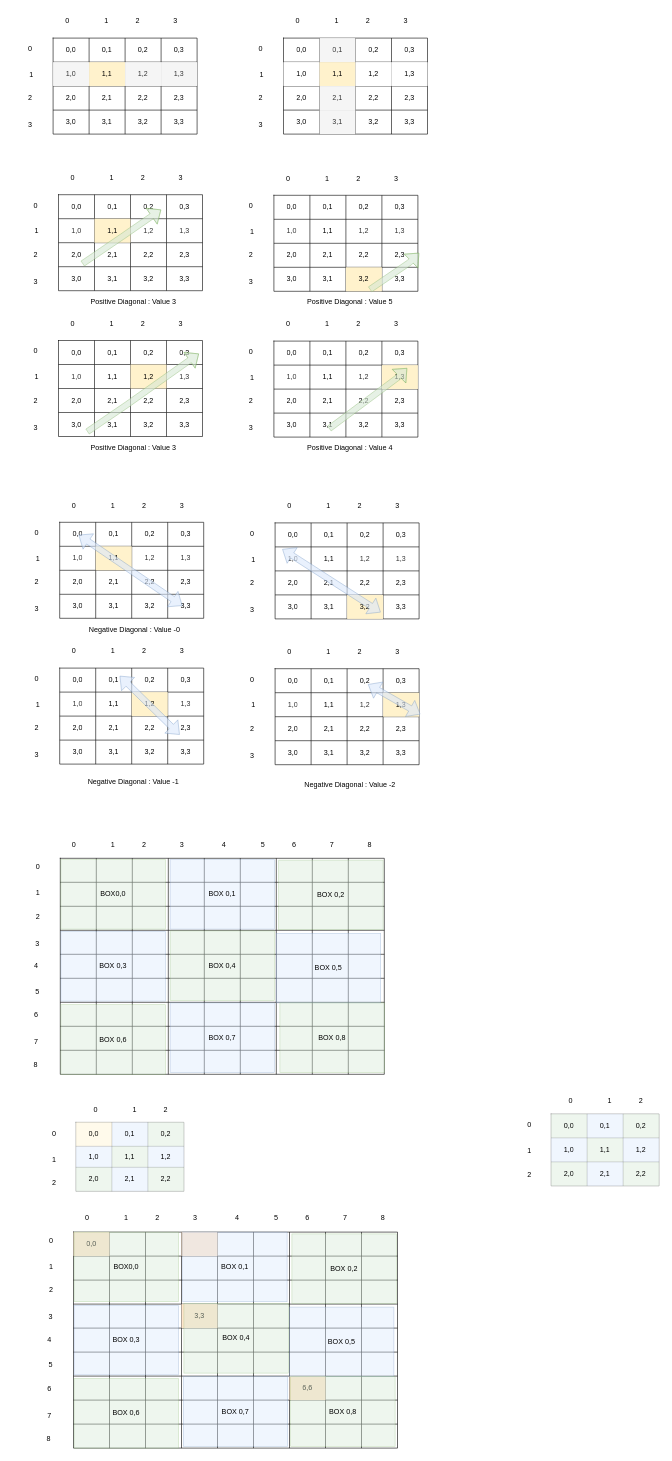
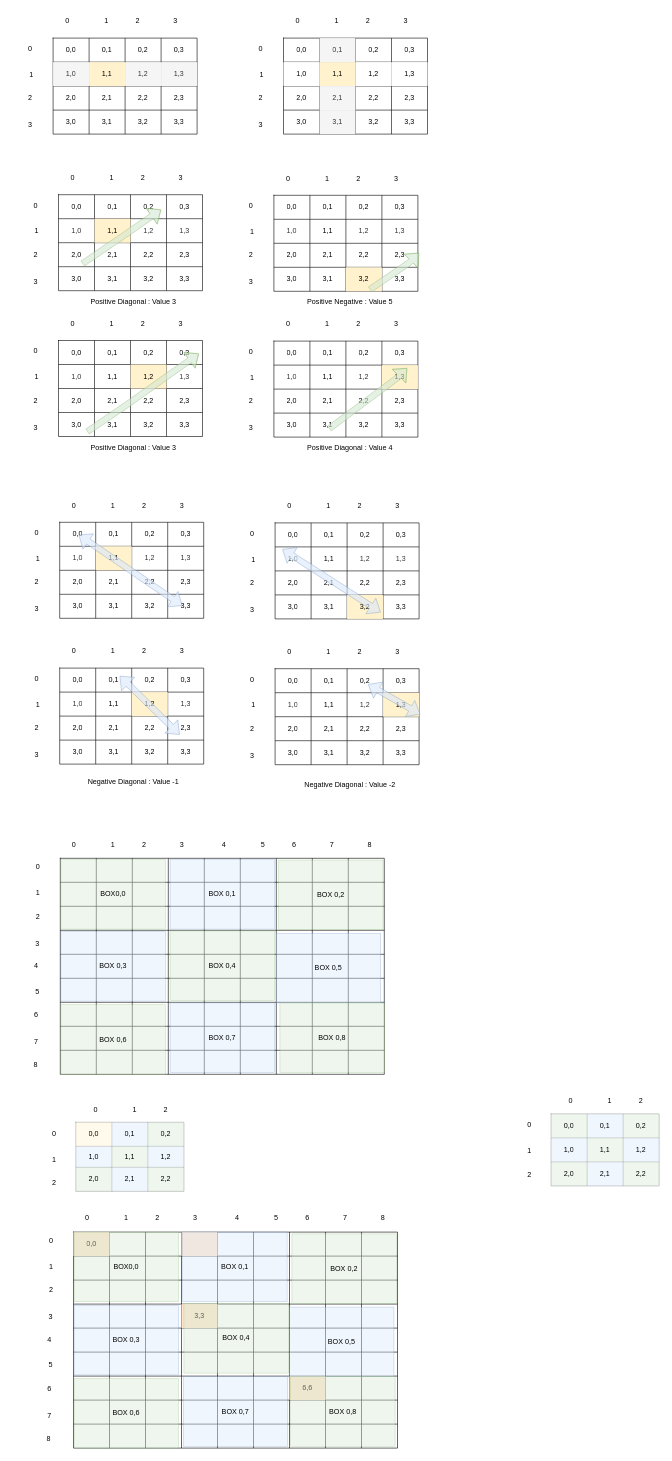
(350, 302) -> (350, 302)
(135, 630) -> none
